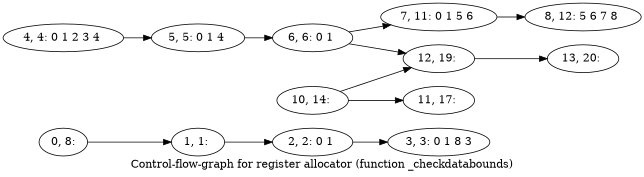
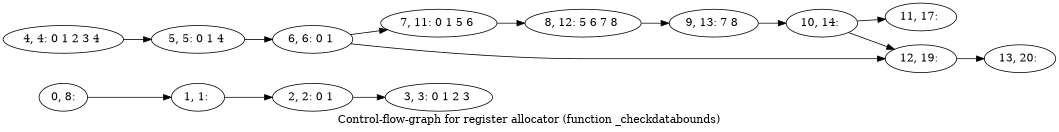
none -> (714, 23)
(439, 142) -> (439, 97)
